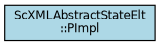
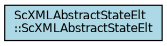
(80, 23) -> (83, 23)
